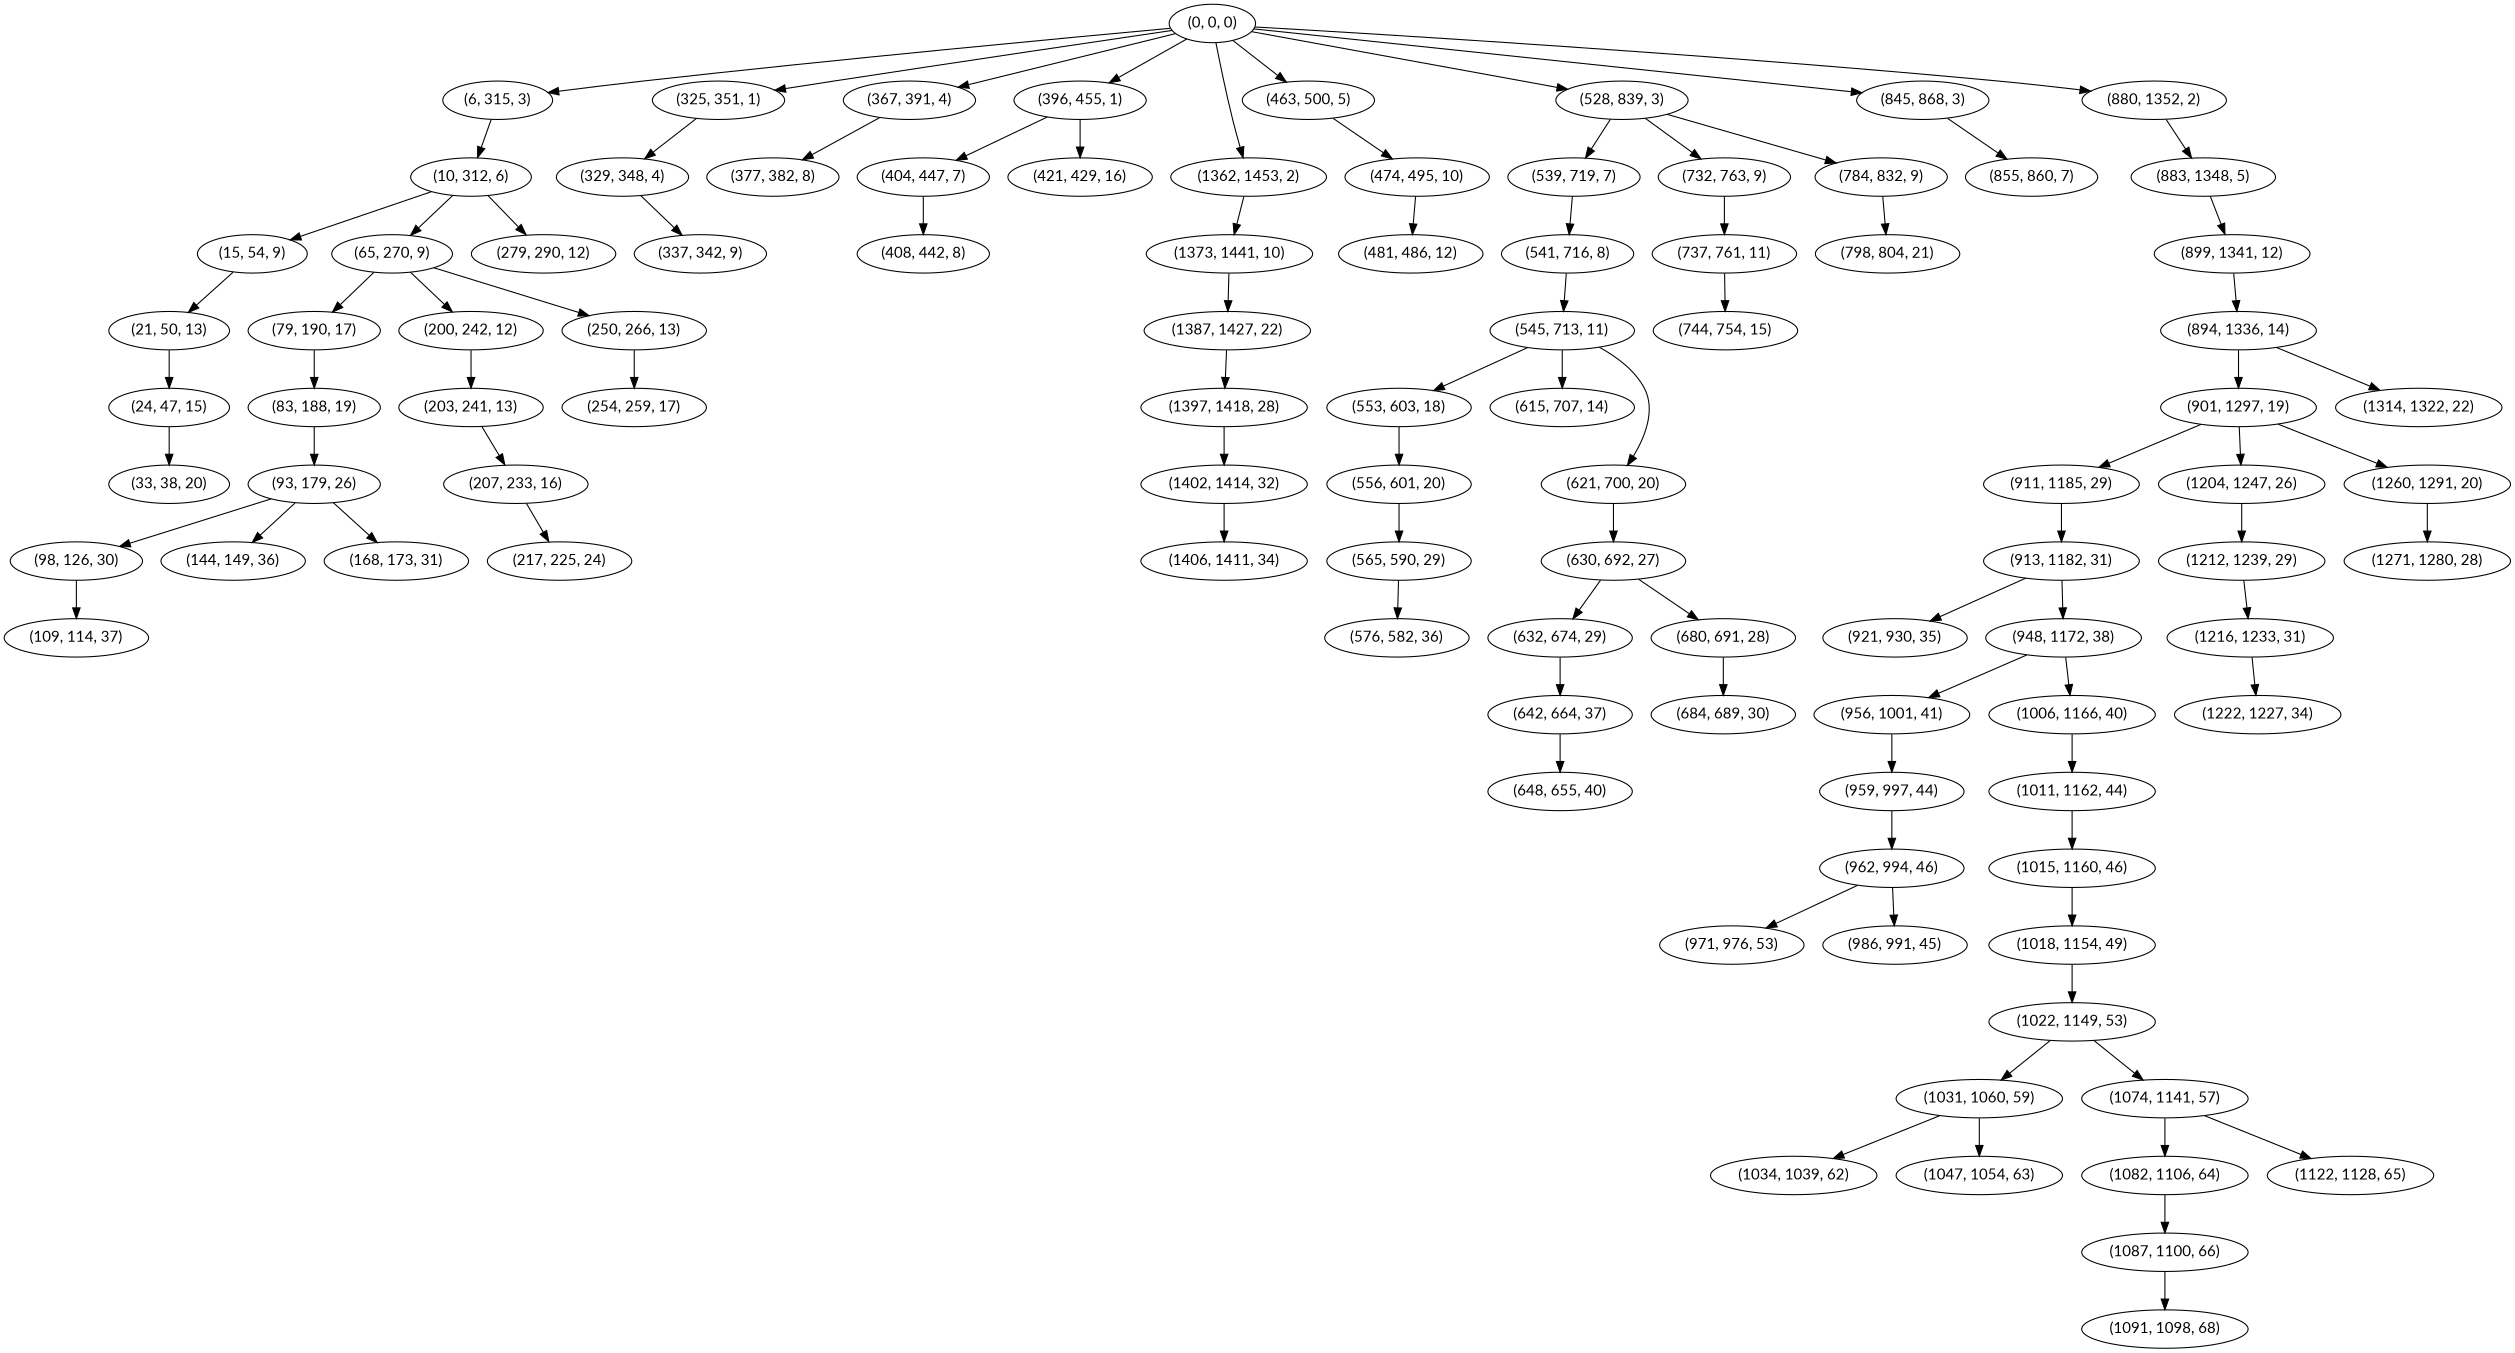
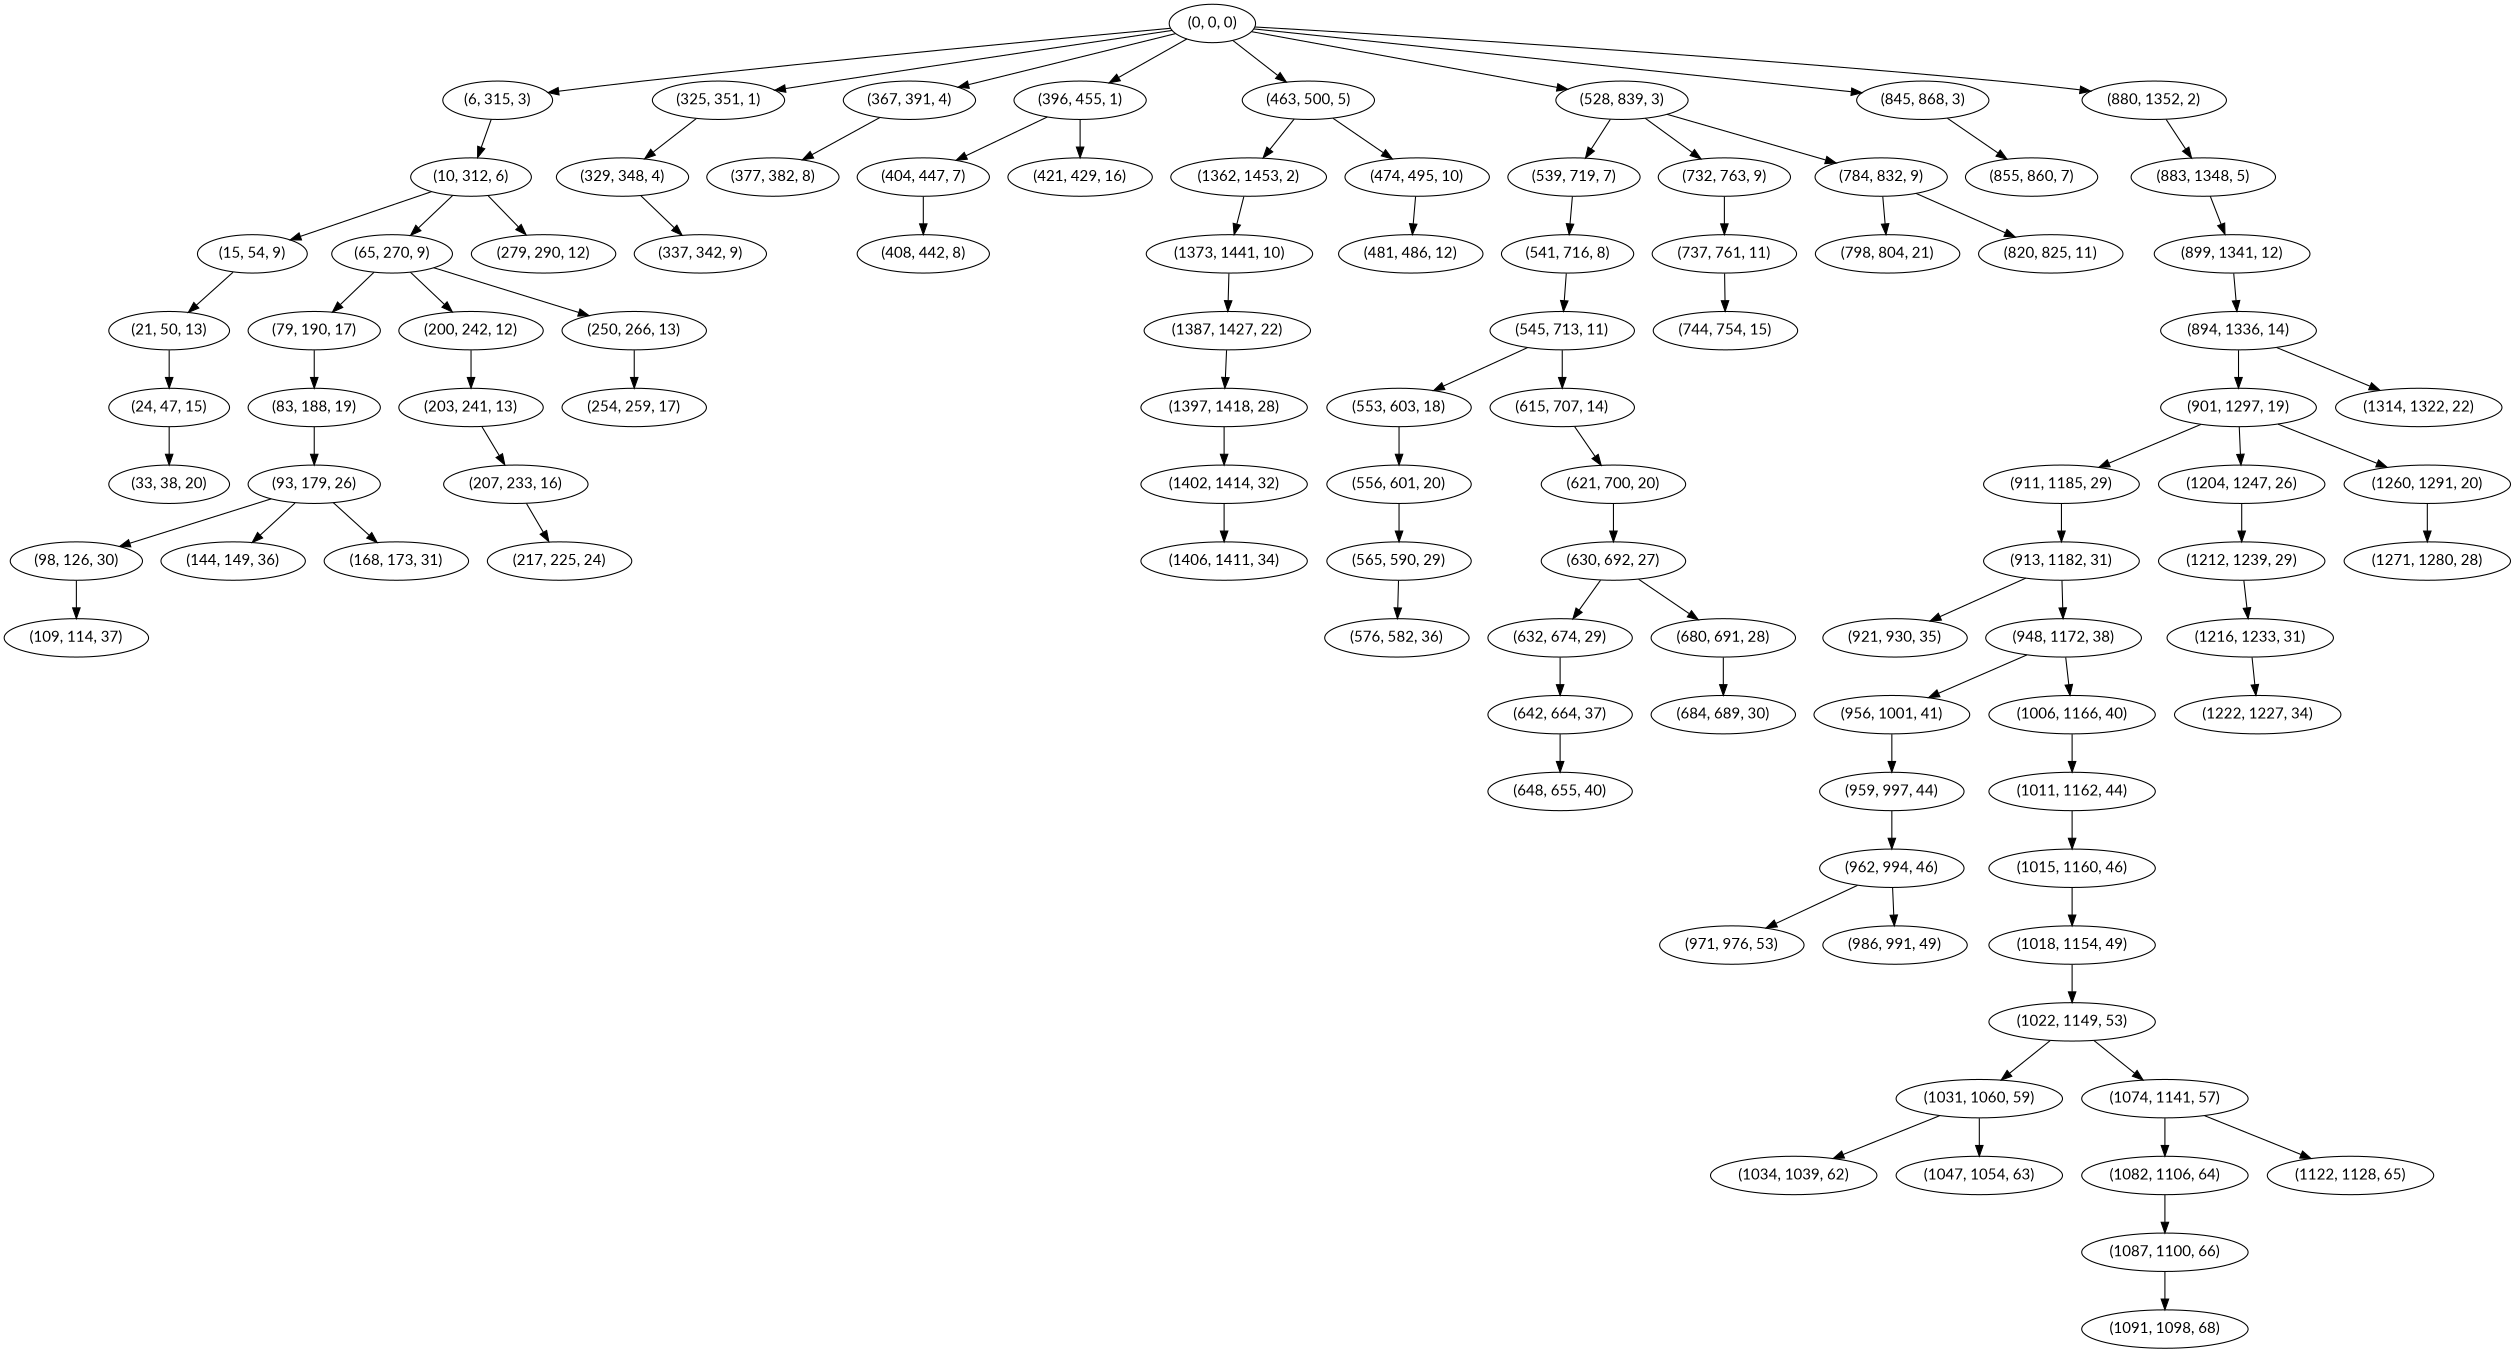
(1227, 95) -> (1282, 134)
none -> (2051, 254)
(1646, 393) -> (1585, 441)
(1895, 945) -> (1895, 945)
